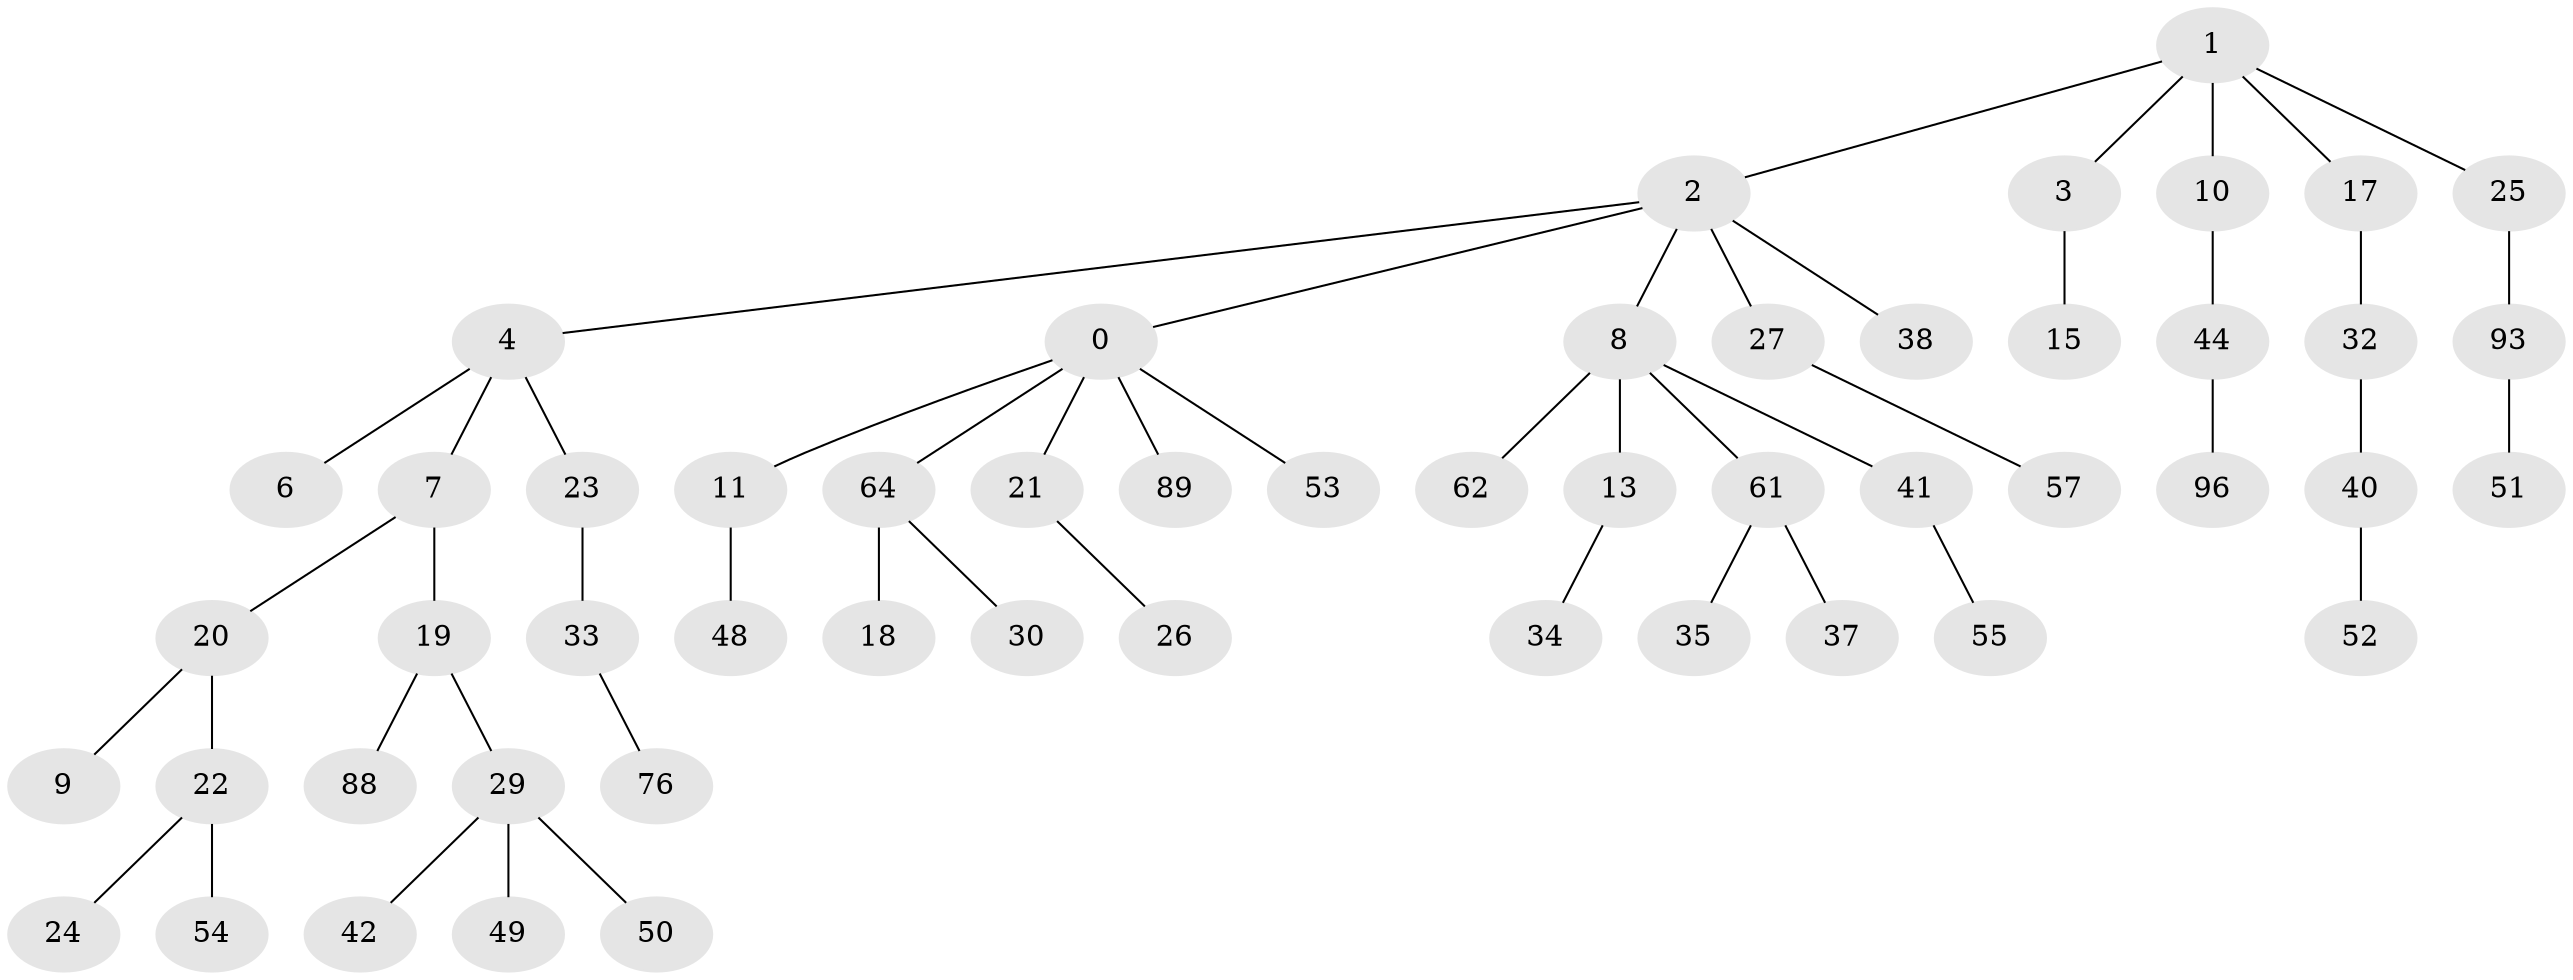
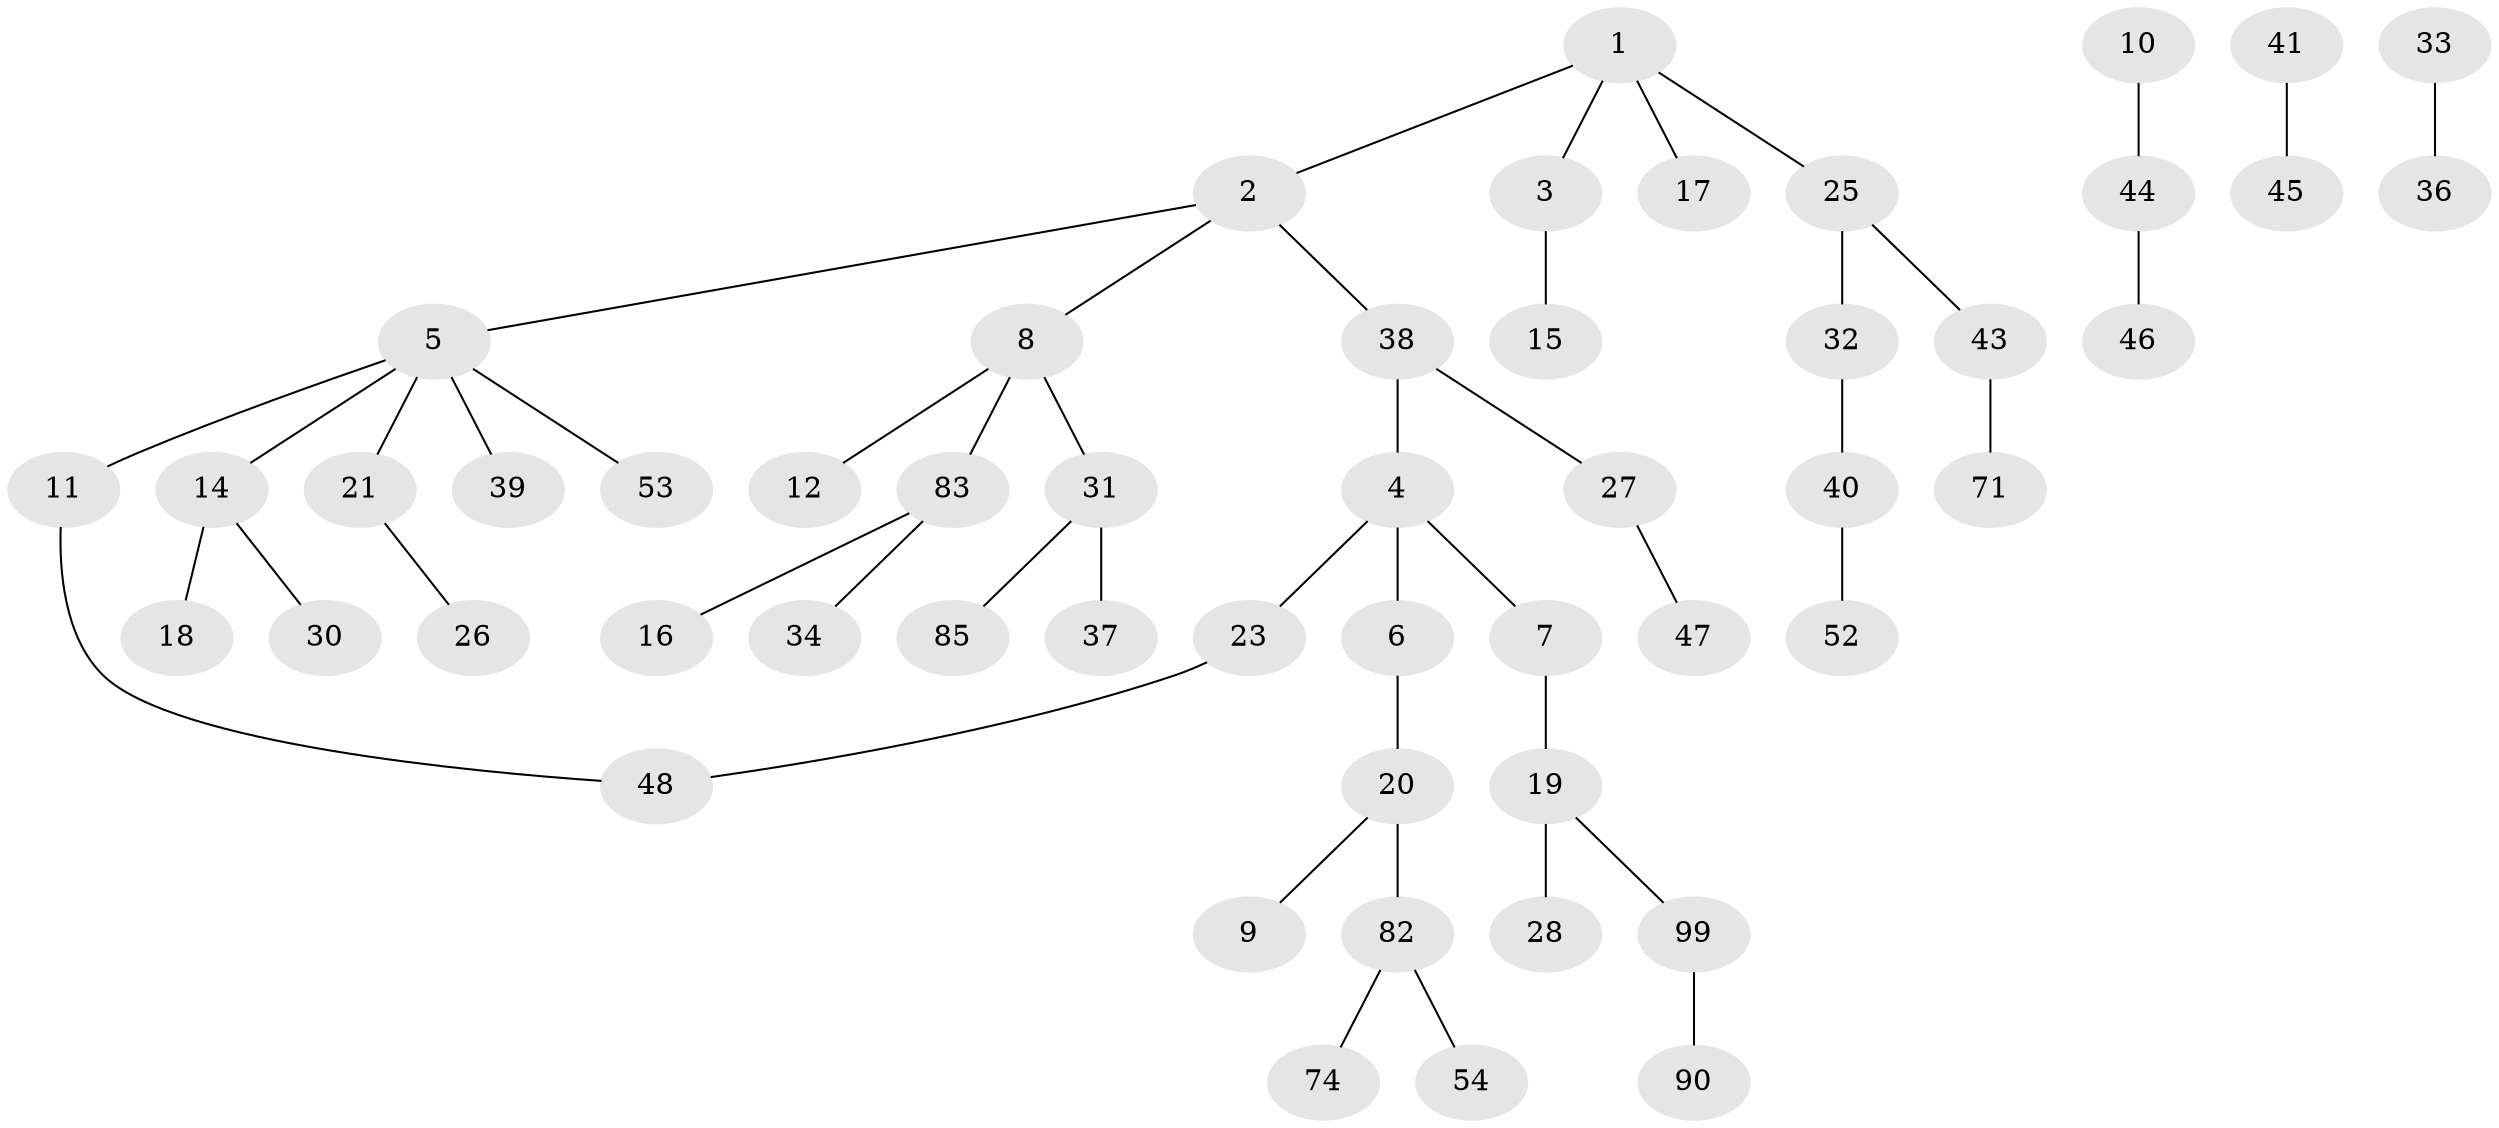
(2213, 120) -> none
(1101, 268) -> (1398, 416)
(1731, 268) -> (1509, 416)
(2361, 268) -> (1842, 268)
(1101, 342) -> (434, 342)
(2509, 342) -> (1990, 342)
(1768, 416) -> none
(879, 490) -> (212, 490)
(1175, 490) -> (508, 490)
(1472, 490) -> (805, 490)
(1620, 490) -> (953, 490)
(1768, 490) -> (1101, 490)
(2065, 490) -> (1694, 638)
(2213, 490) -> (2139, 342)
(2509, 490) -> (1990, 490)
(323, 564) -> (1398, 712)
(583, 564) -> (962, 732)
none -> (657, 638)
(1694, 638) -> (953, 638)
(1990, 638) -> (2287, 193)
(212, 786) -> (1398, 934)
(360, 786) -> (1546, 934)
(508, 786) -> (1694, 934)
(657, 786) -> (2435, 193)
(64, 934) -> (1324, 1083)
(360, 934) -> none
(508, 934) -> none
(657, 934) -> (1694, 1083)
